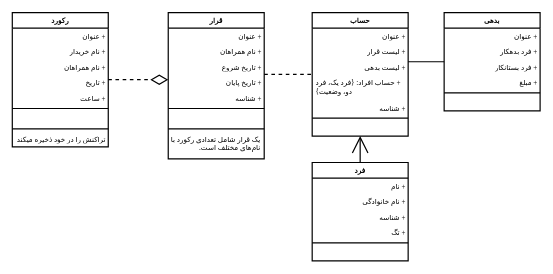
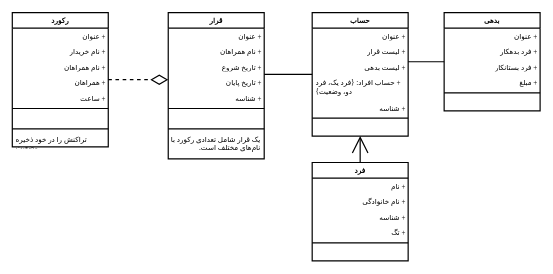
(288, 74) -> (288, 74)
(29, 83) -> (33, 83)
(61, 144) -> (61, 144)
